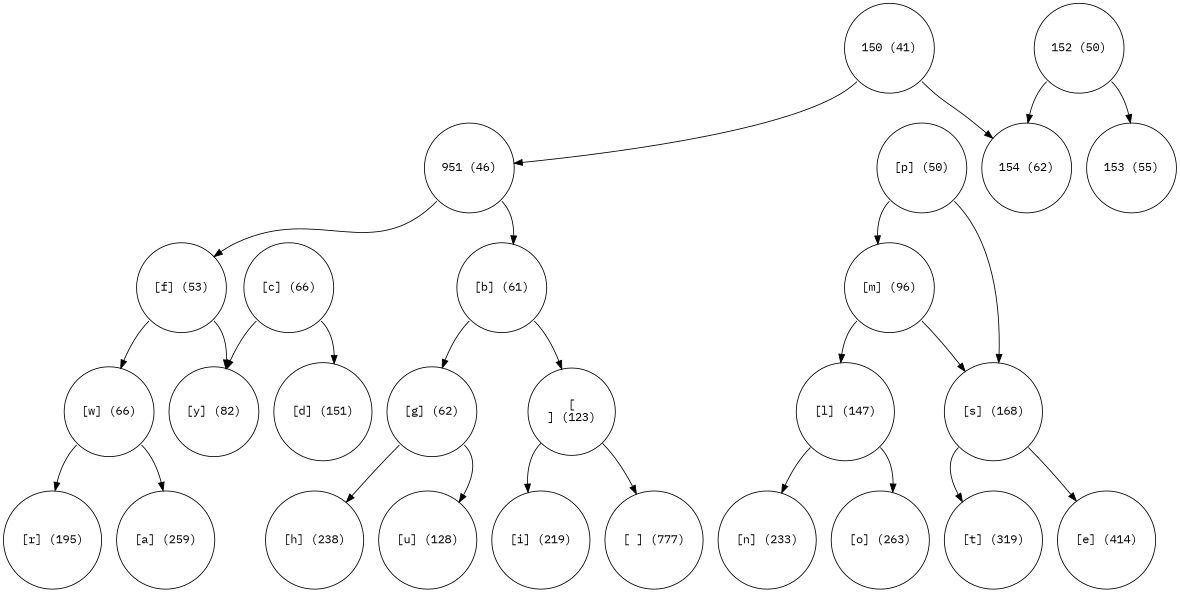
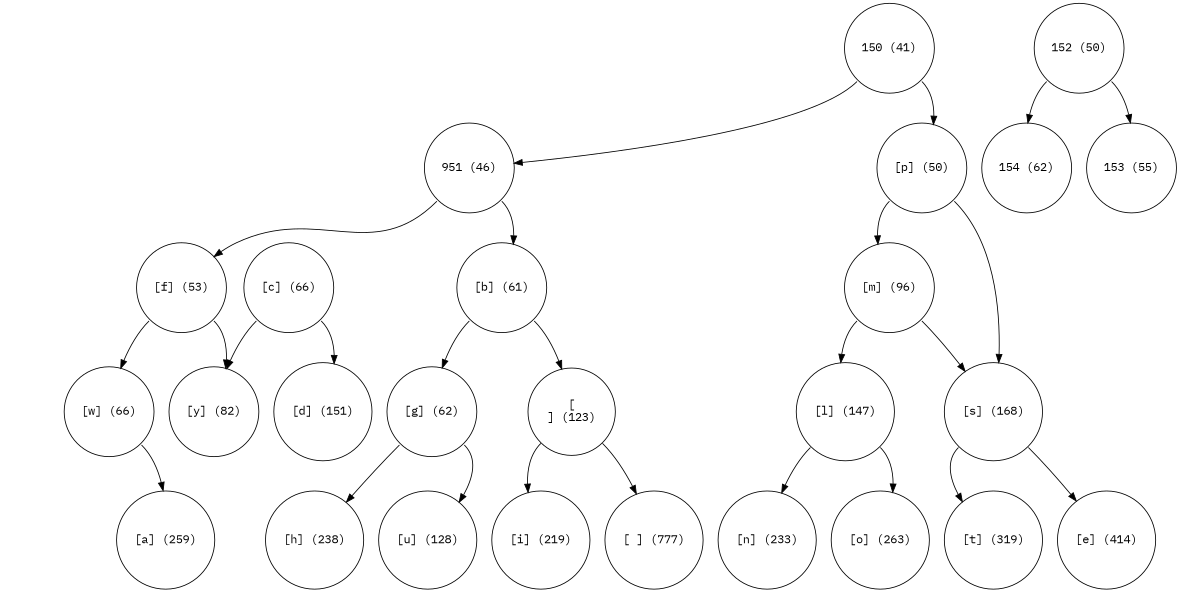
(954, 108) -> (931, 98)
(53, 540) -> none
